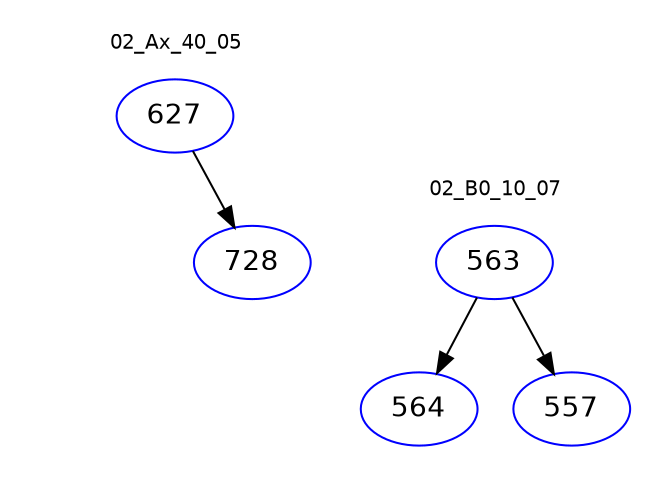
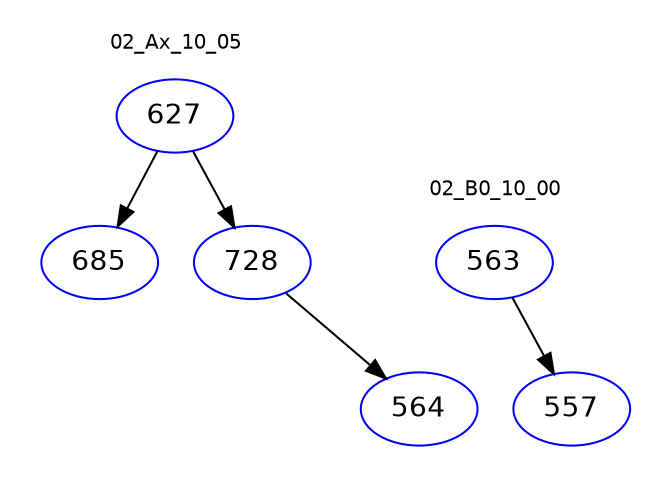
(176, 44) -> (176, 44)
(495, 190) -> (495, 190)
none -> (100, 262)
(462, 326) -> (328, 329)
